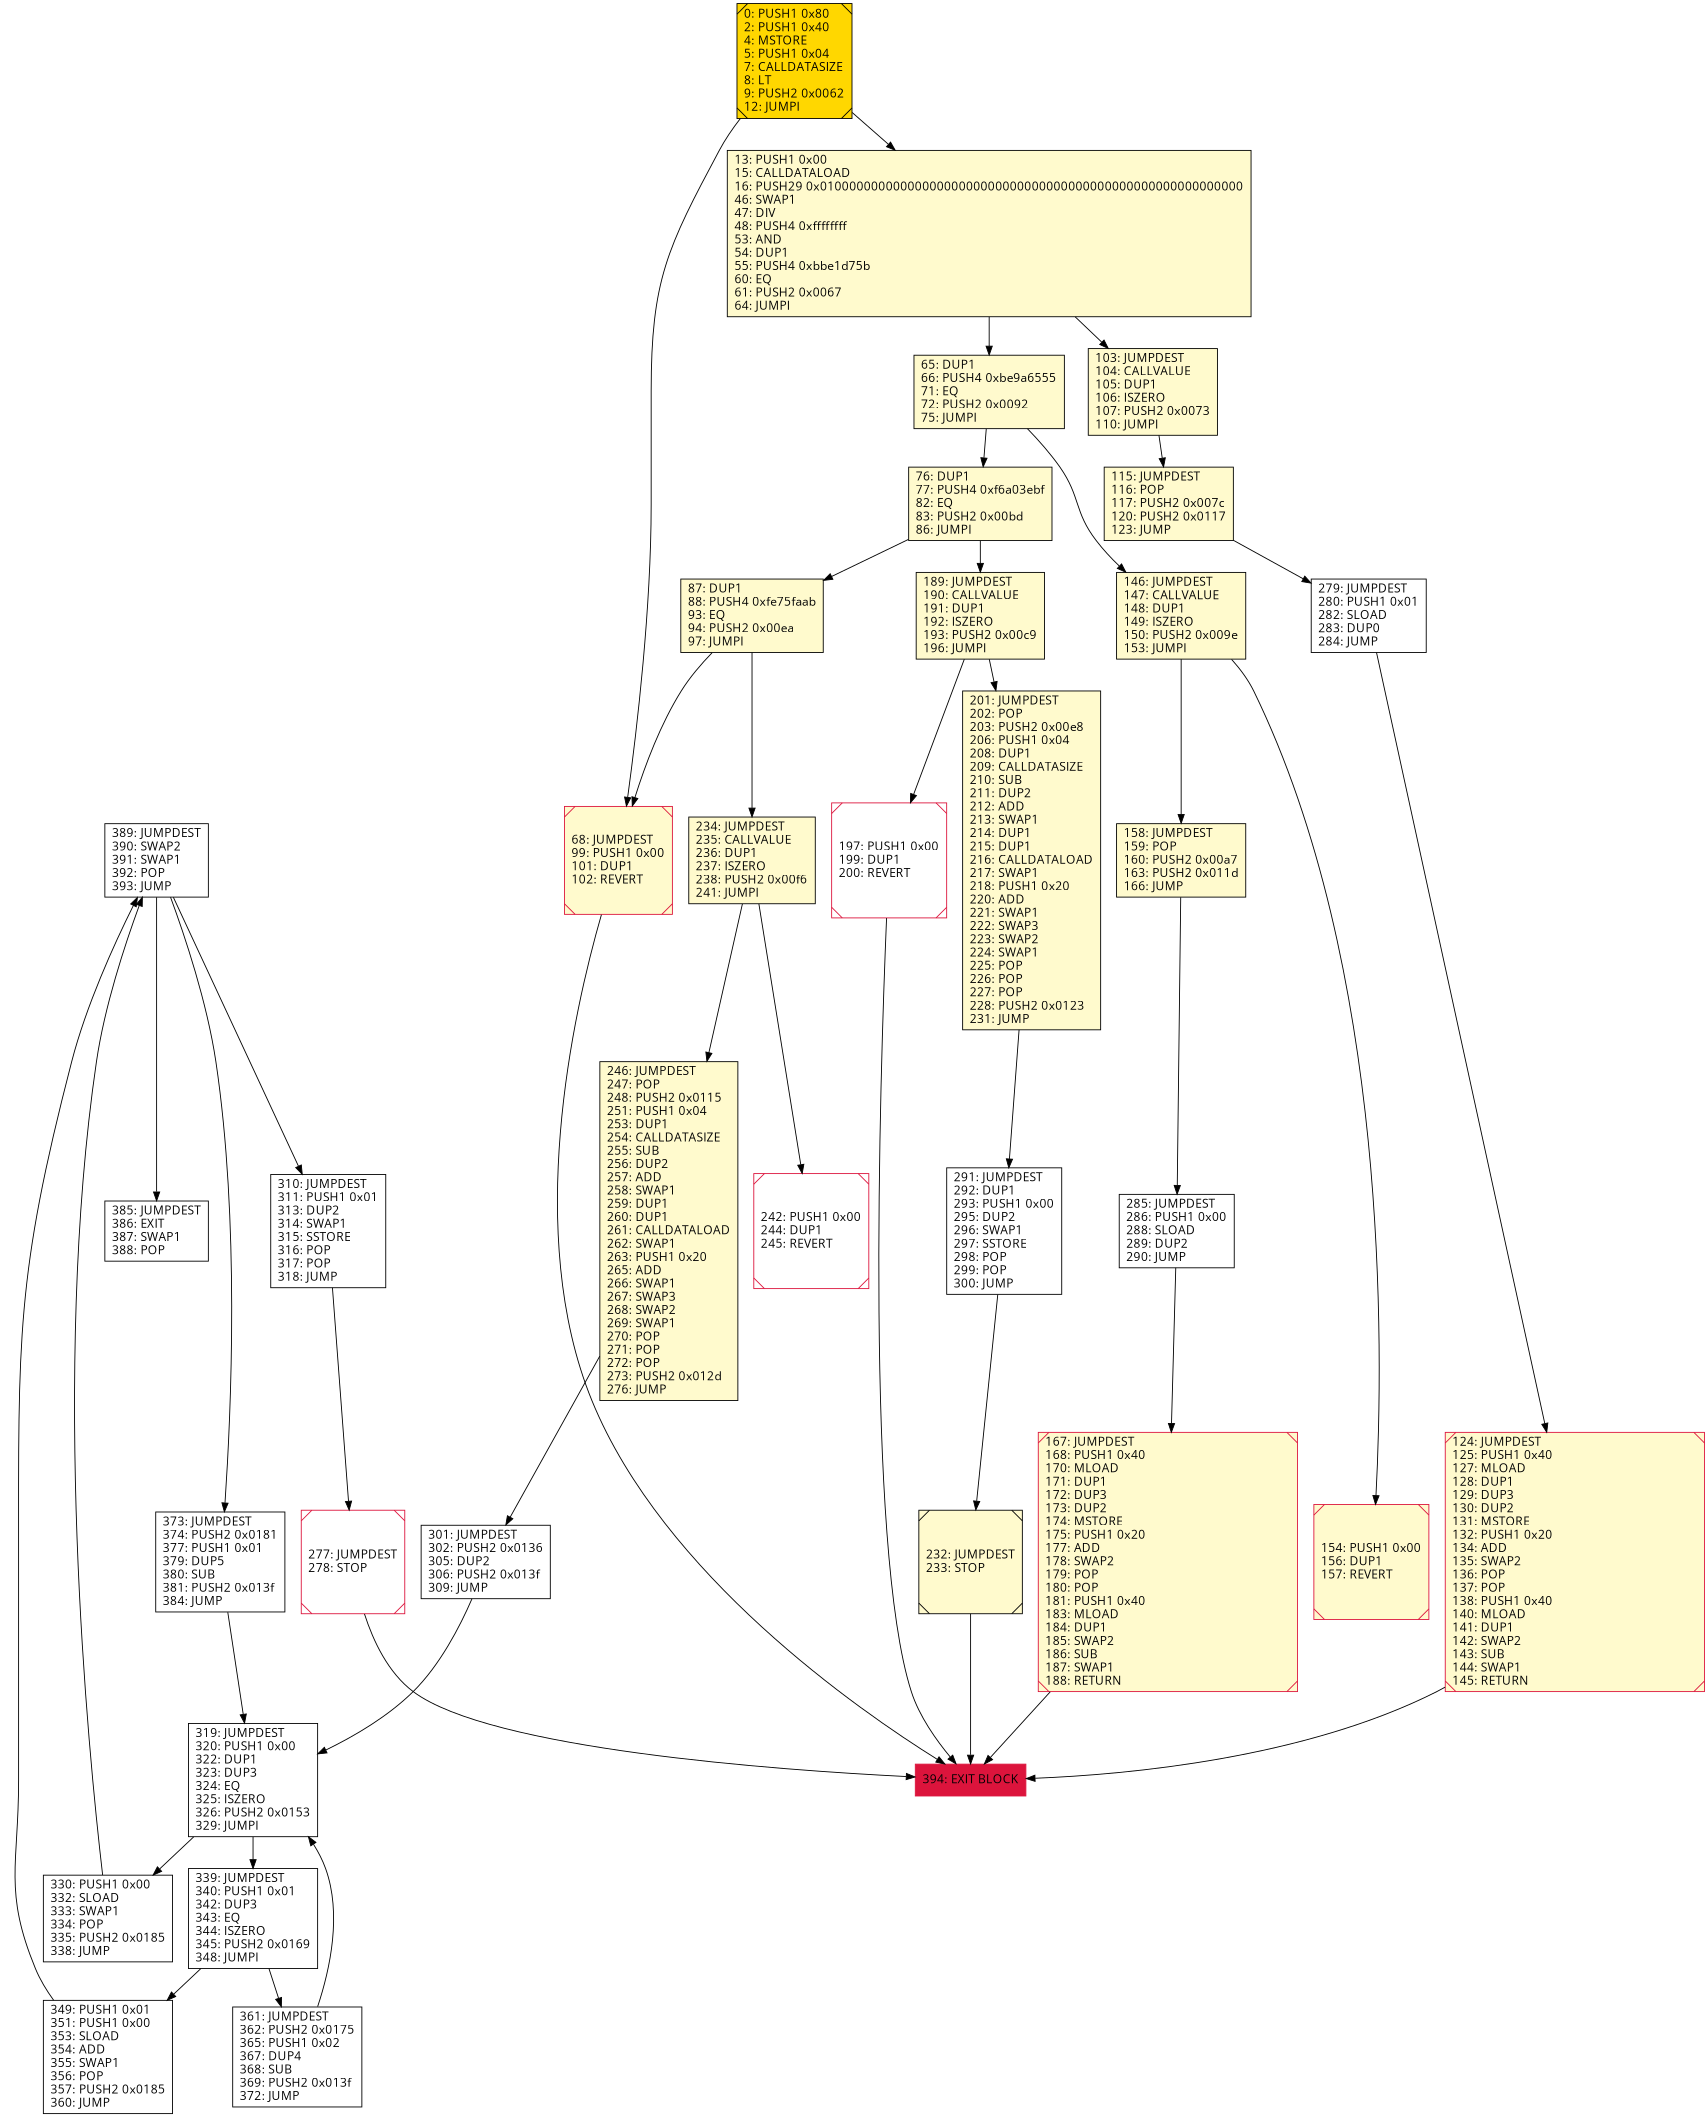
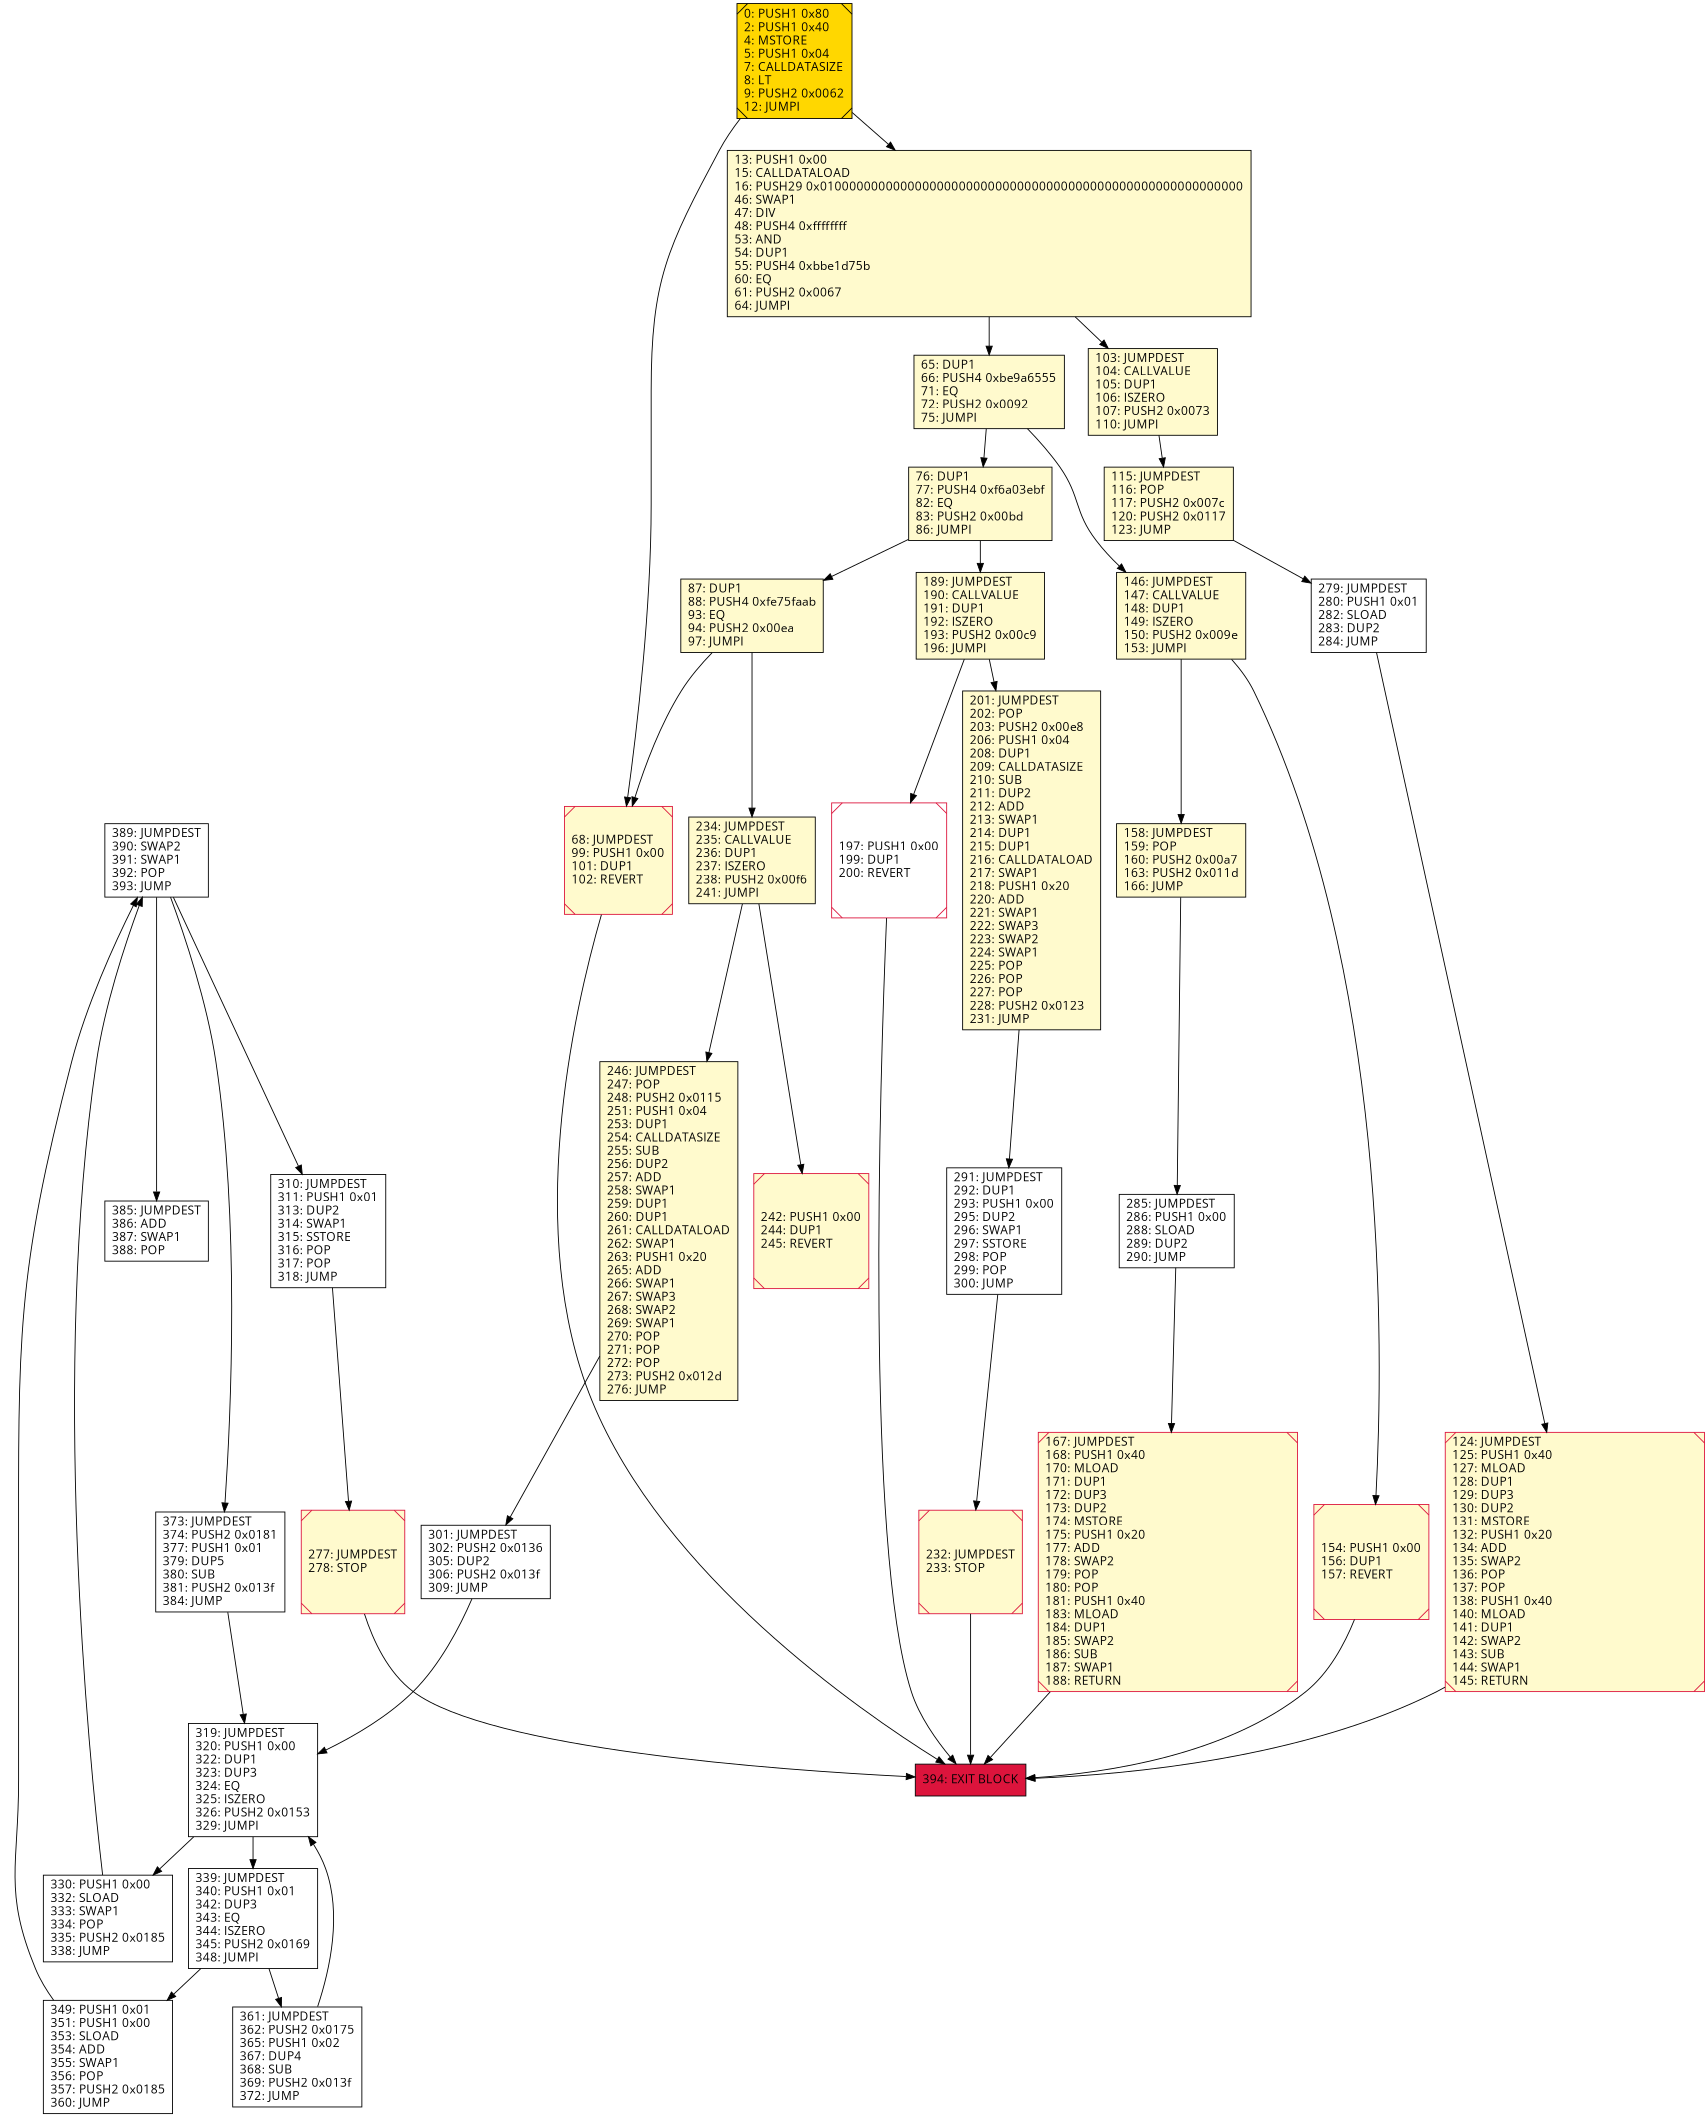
(1369, 616) -> (1369, 616)
(157, 1231) -> (157, 1231)
(811, 1231) -> (811, 1231)
(353, 1562) -> (353, 1562)
(971, 1562) -> (971, 1562)
none -> (1218, 1740)
(971, 1780) -> (971, 1780)
